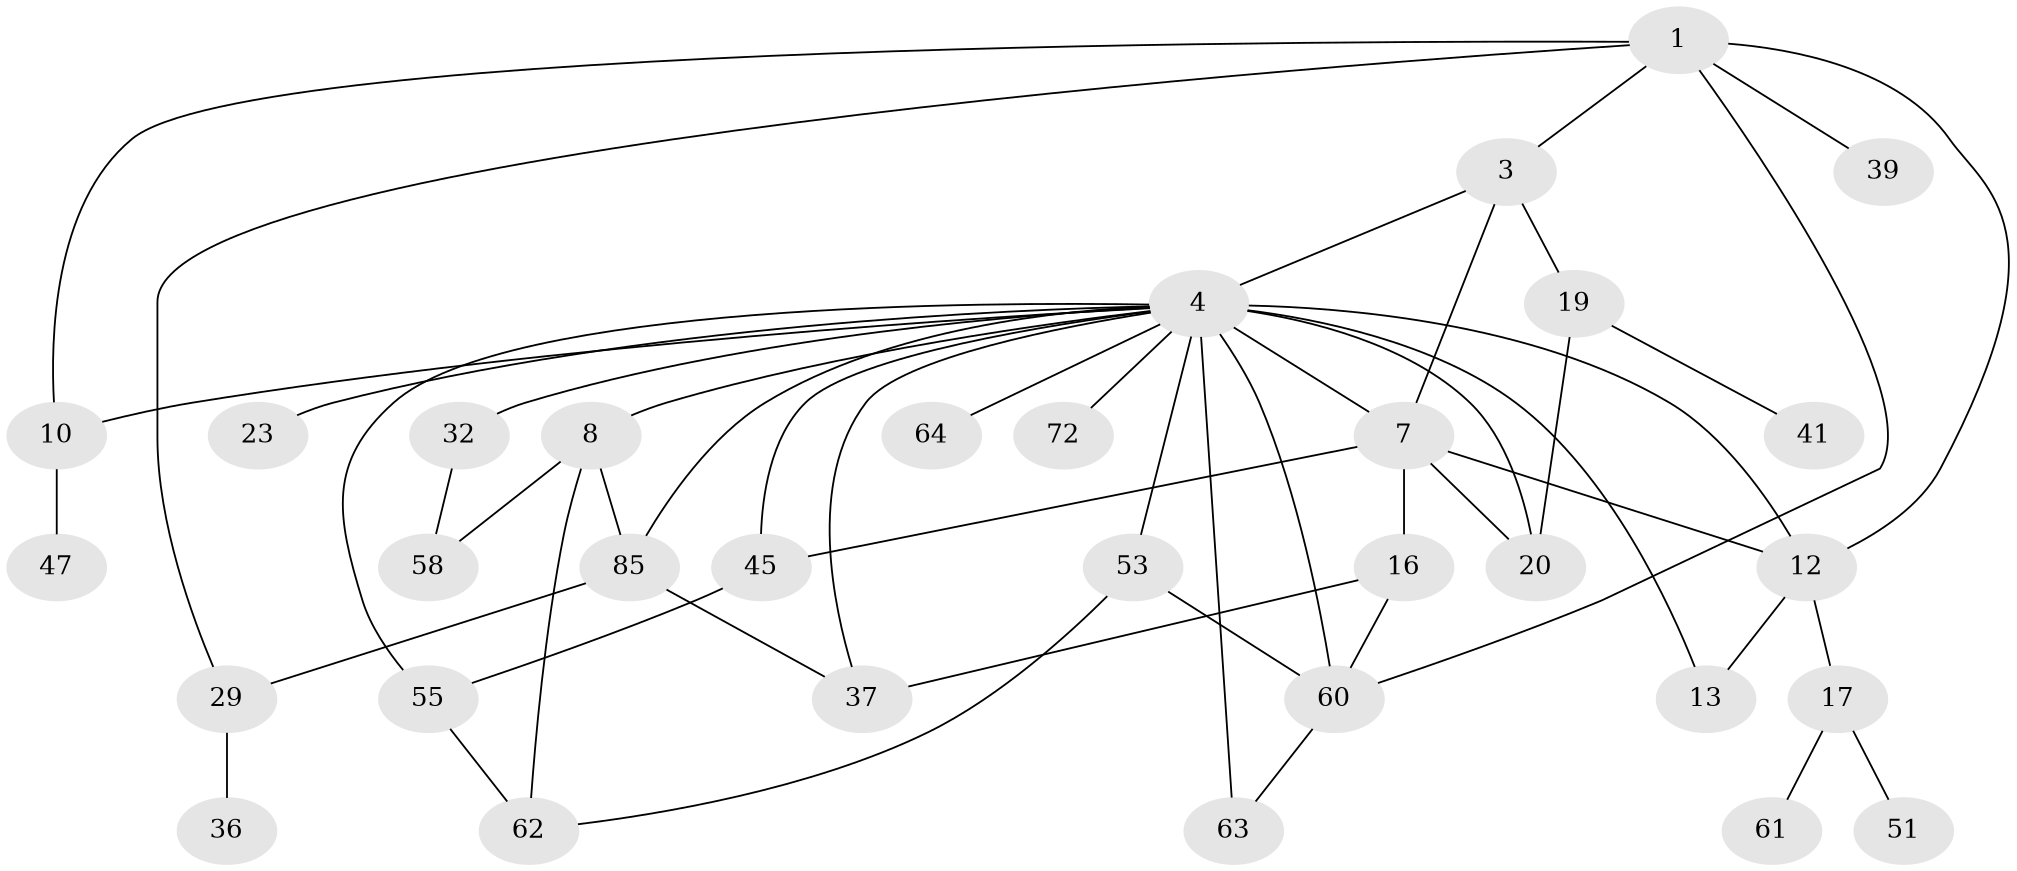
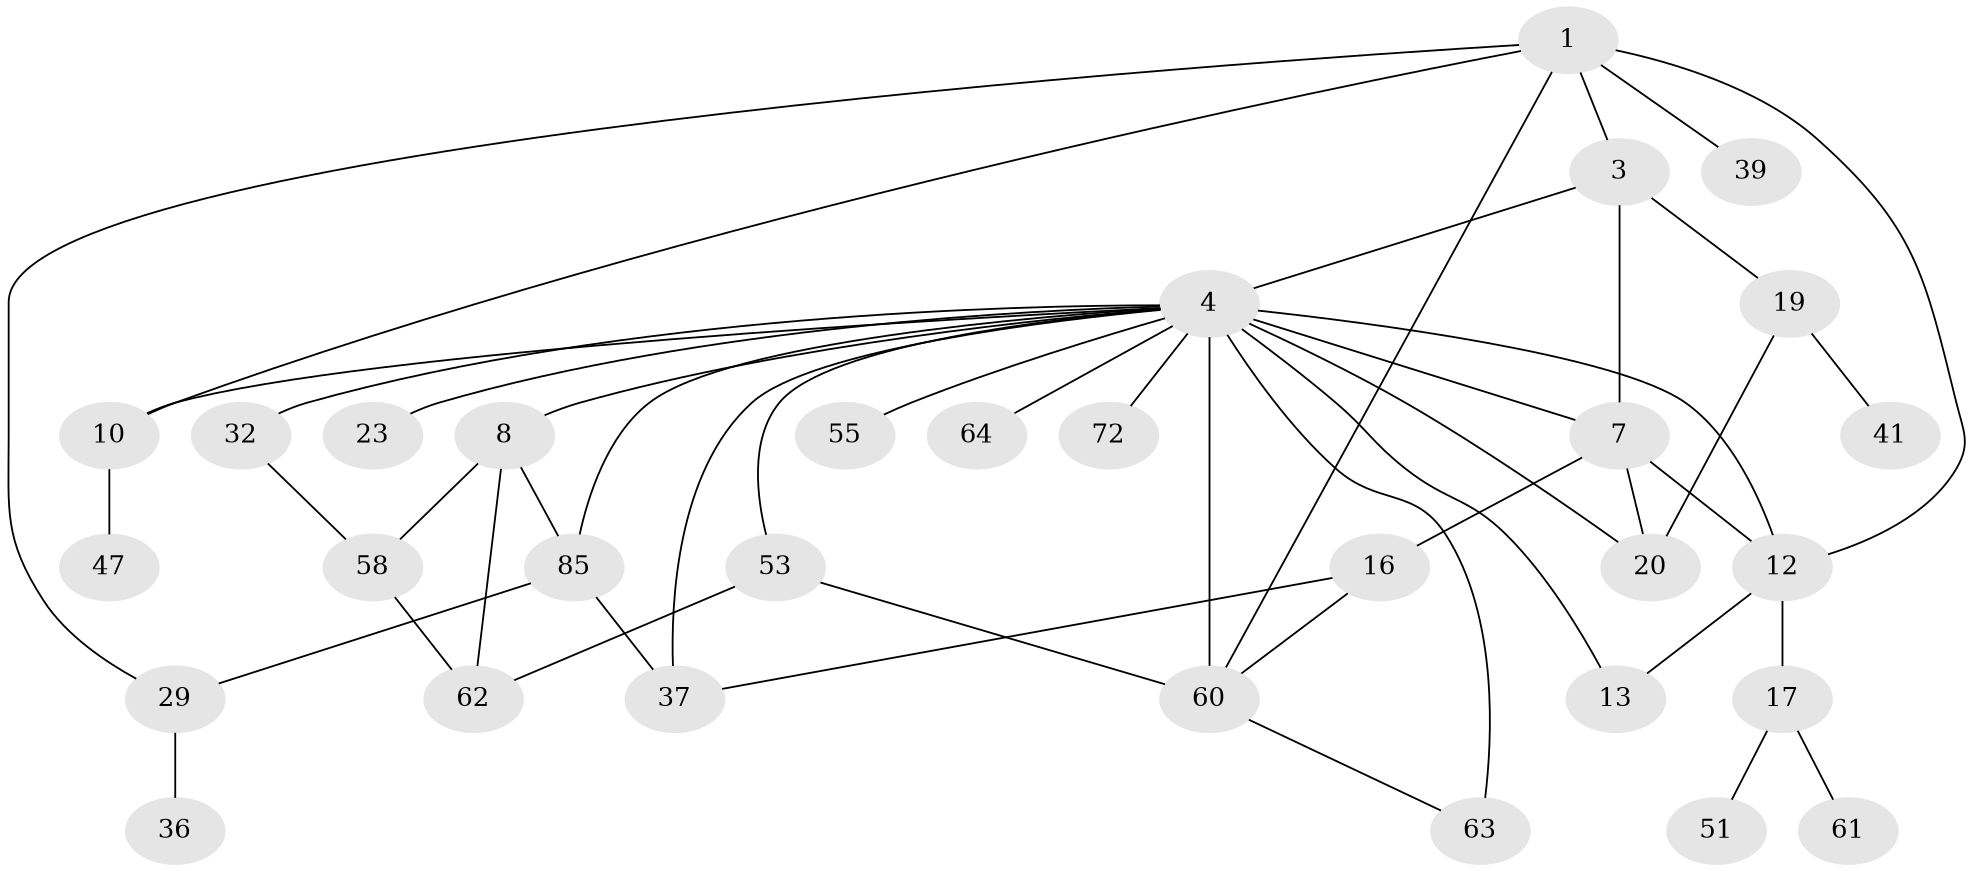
(762, 567) -> none
(479, 765) -> (423, 633)
